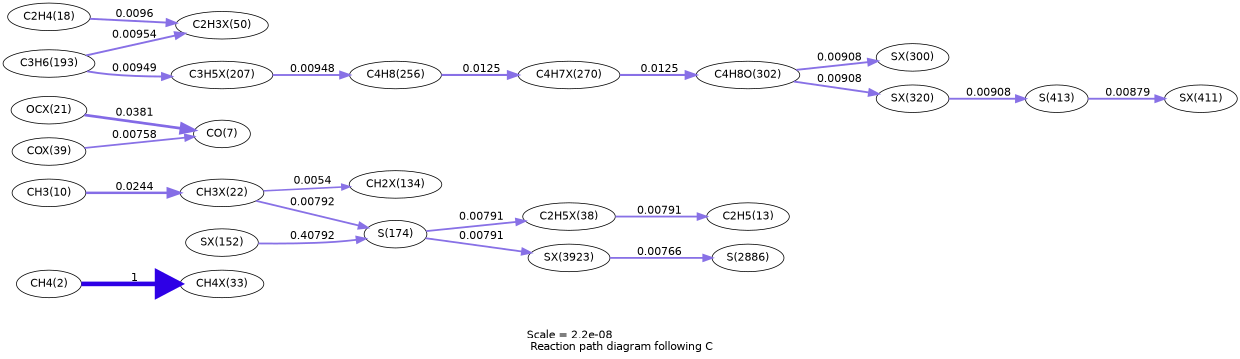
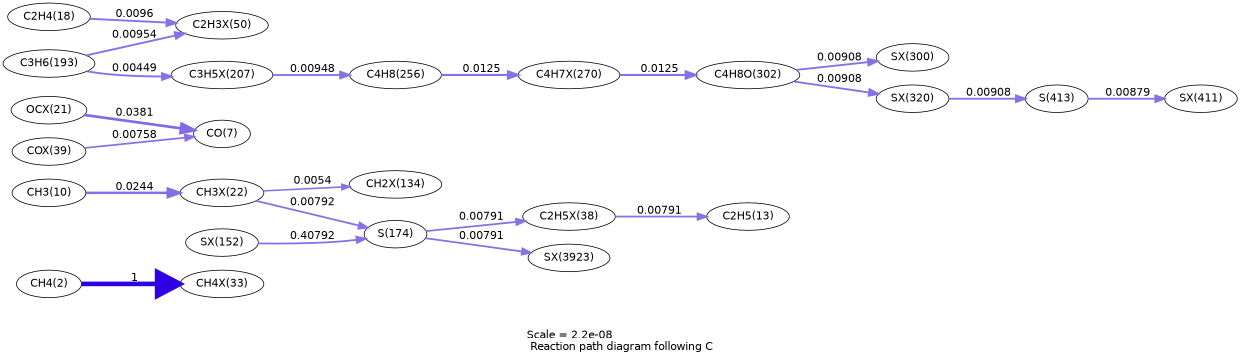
(133, 68) -> (133, 68)
(748, 258) -> none
